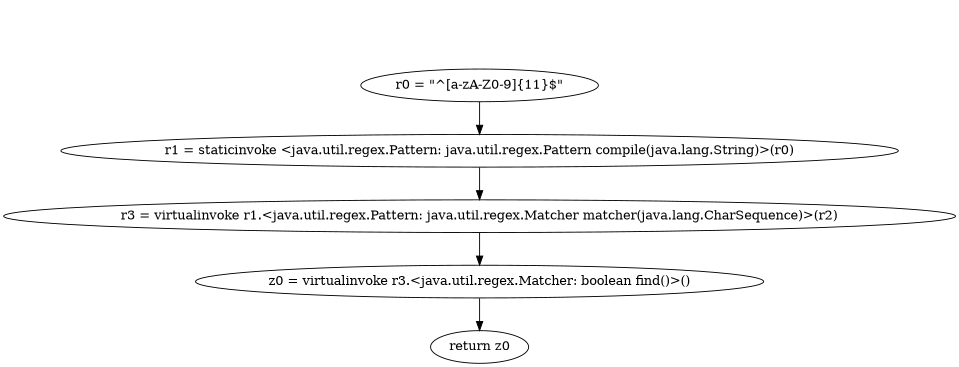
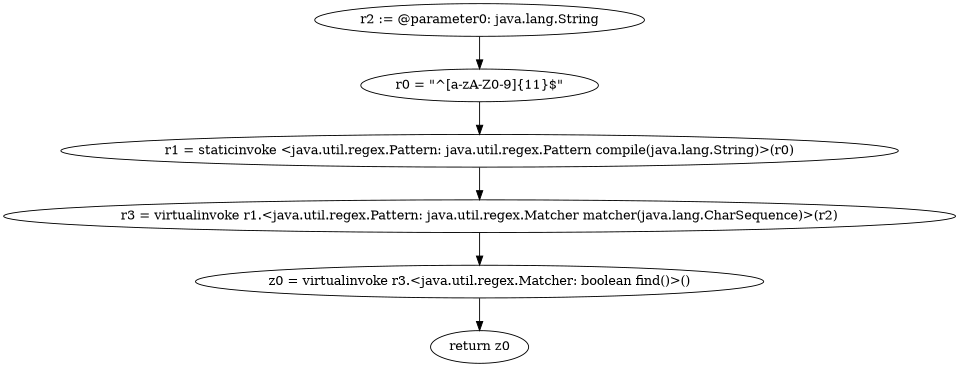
none -> (480, 20)
